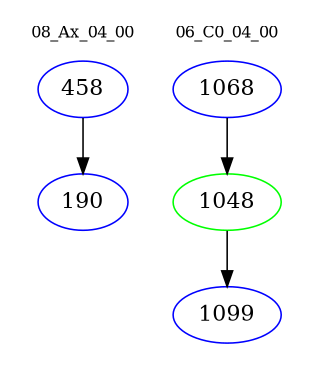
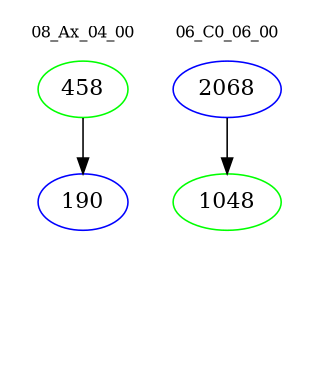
(227, 34) -> (227, 34)
(83, 89) -> (83, 89)
(227, 89) -> (227, 89)
(227, 315) -> none
